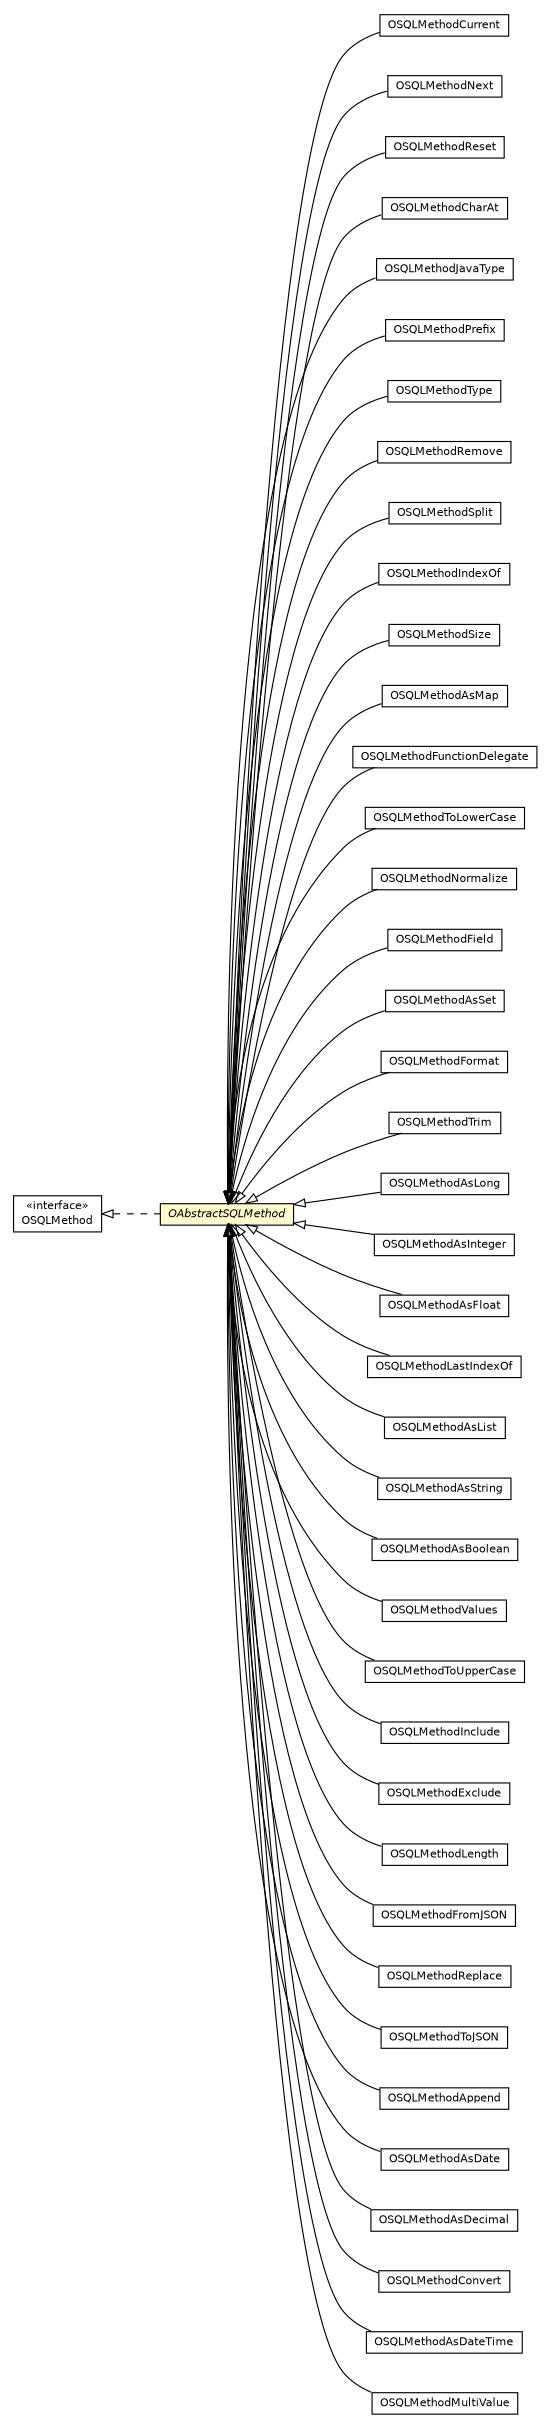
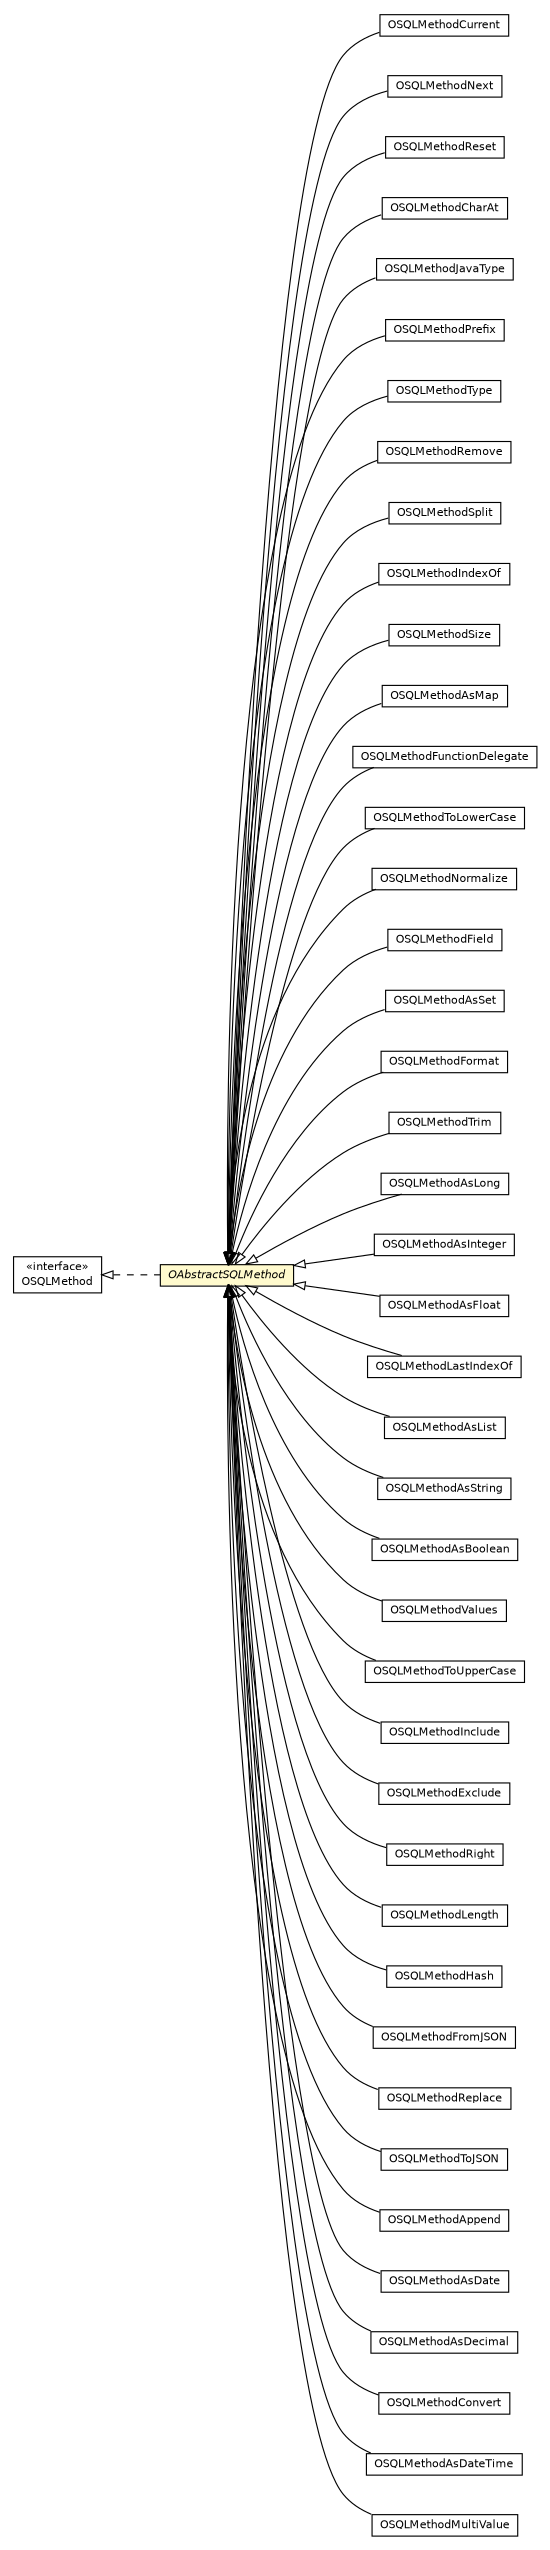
none -> (444, 1854)
none -> (444, 1976)
